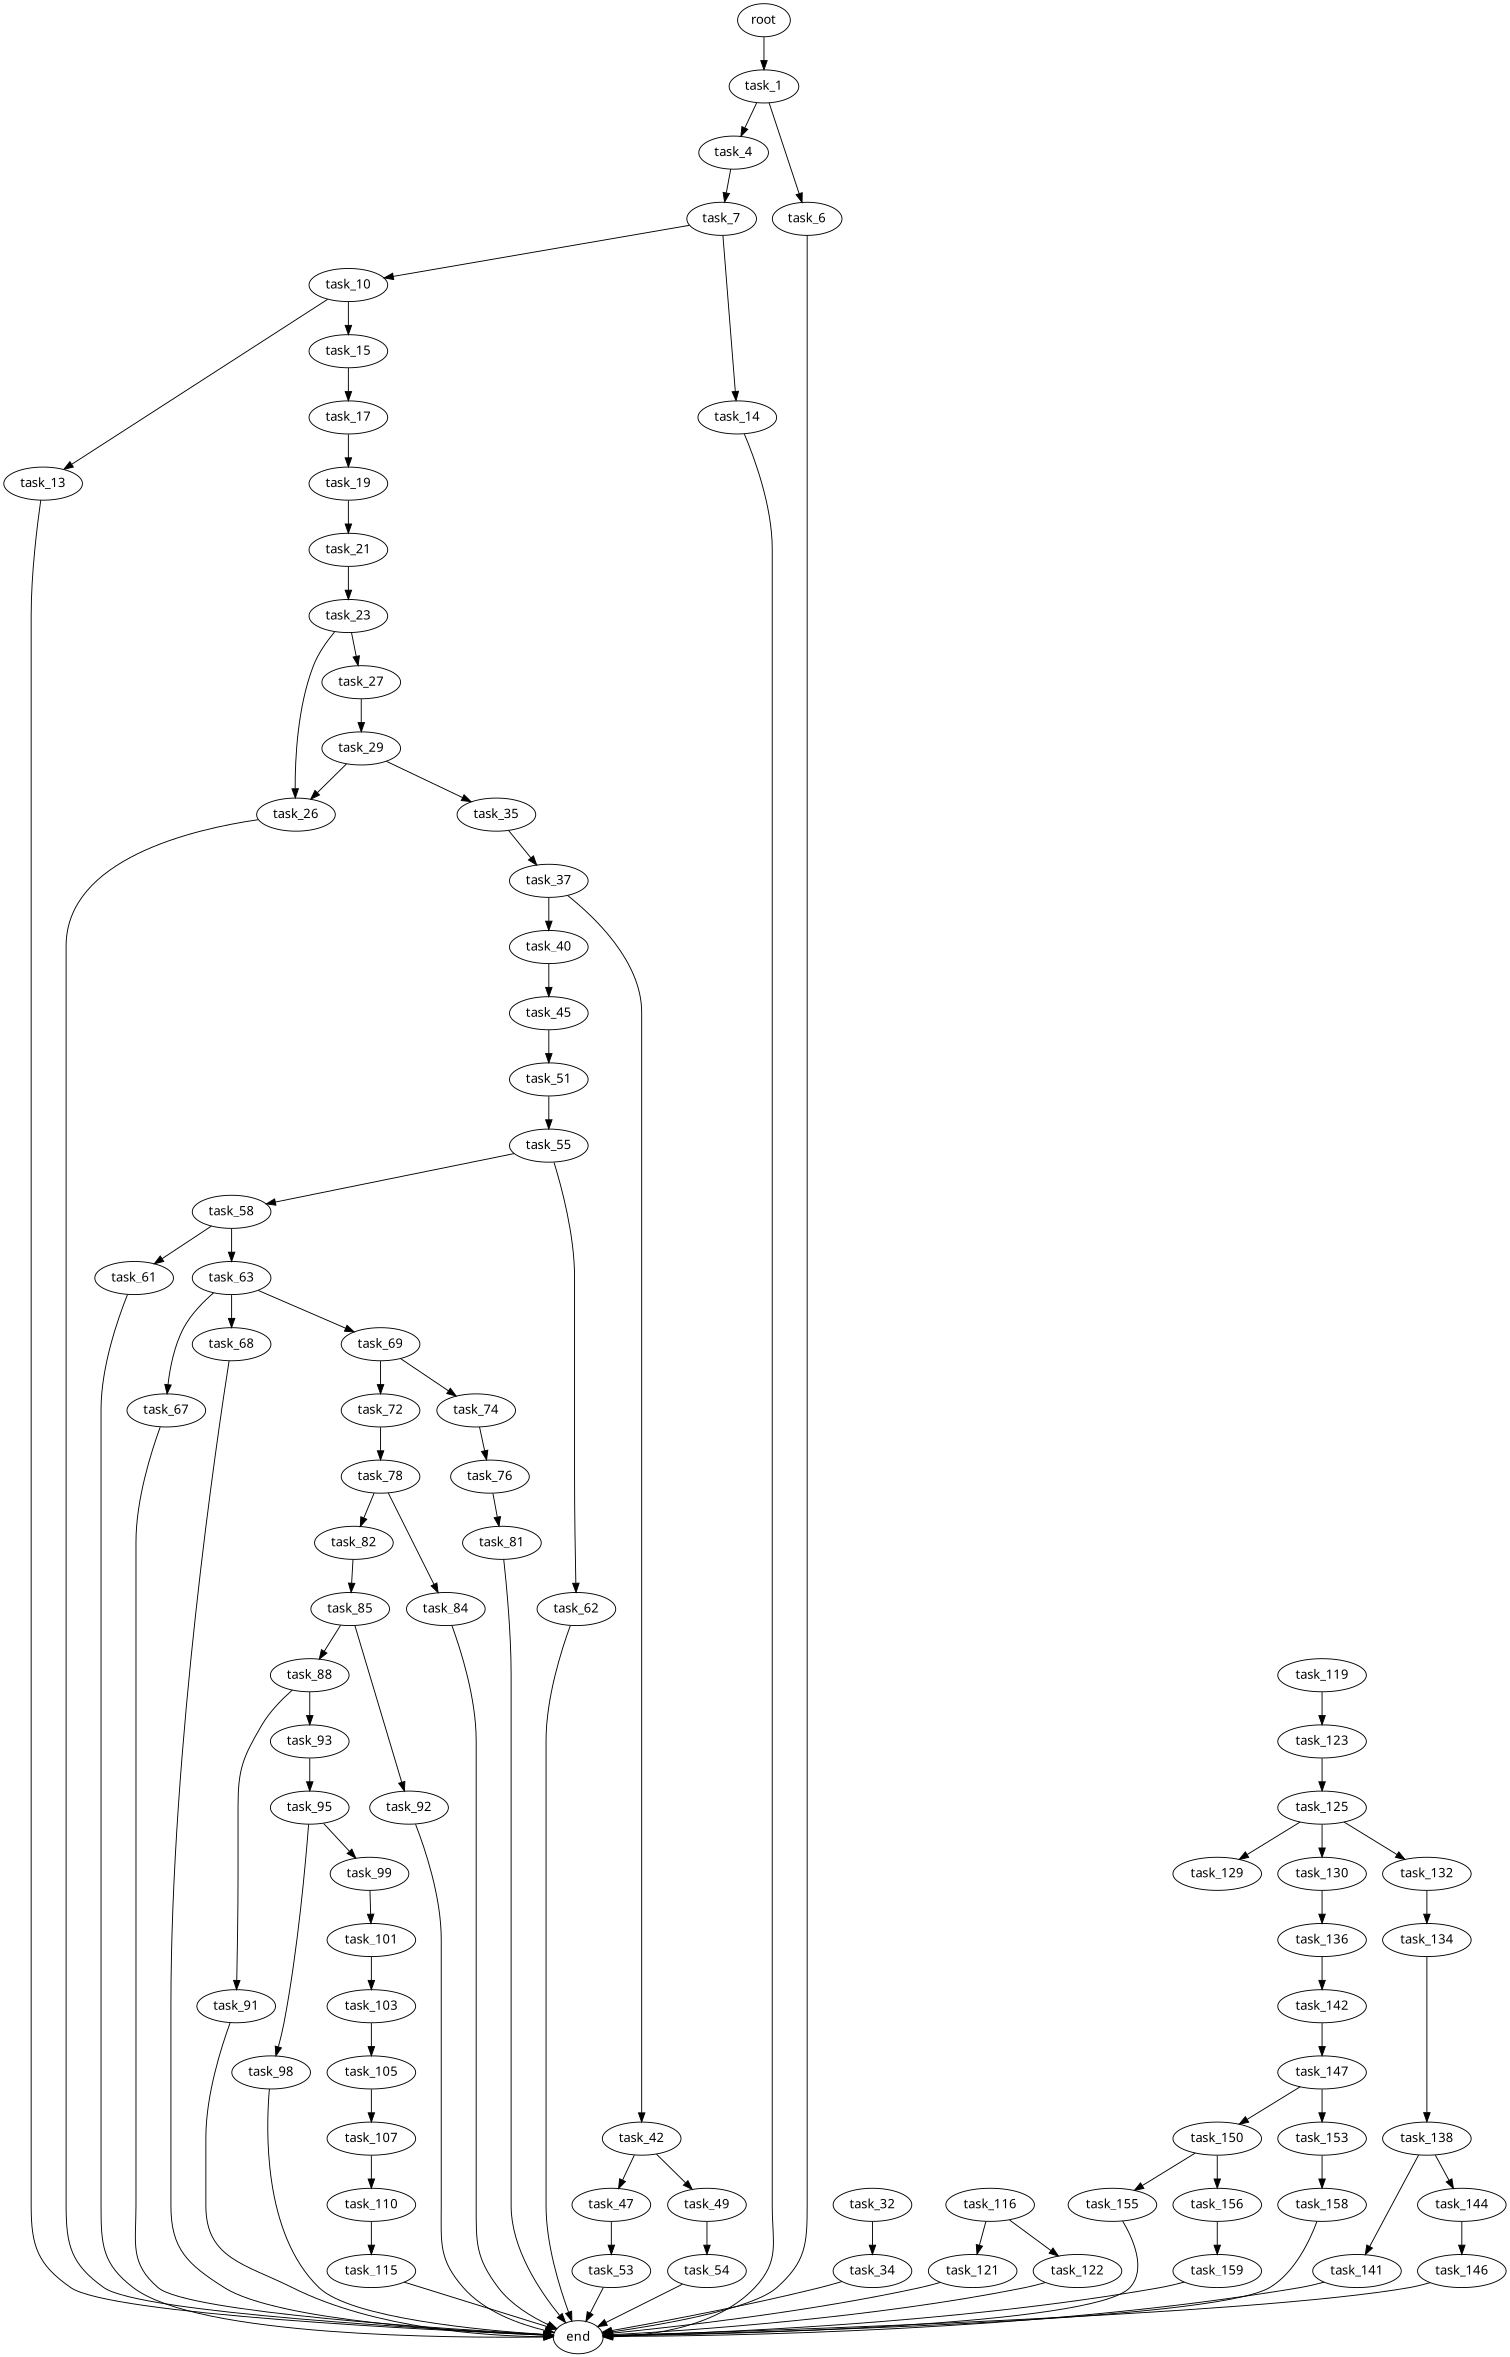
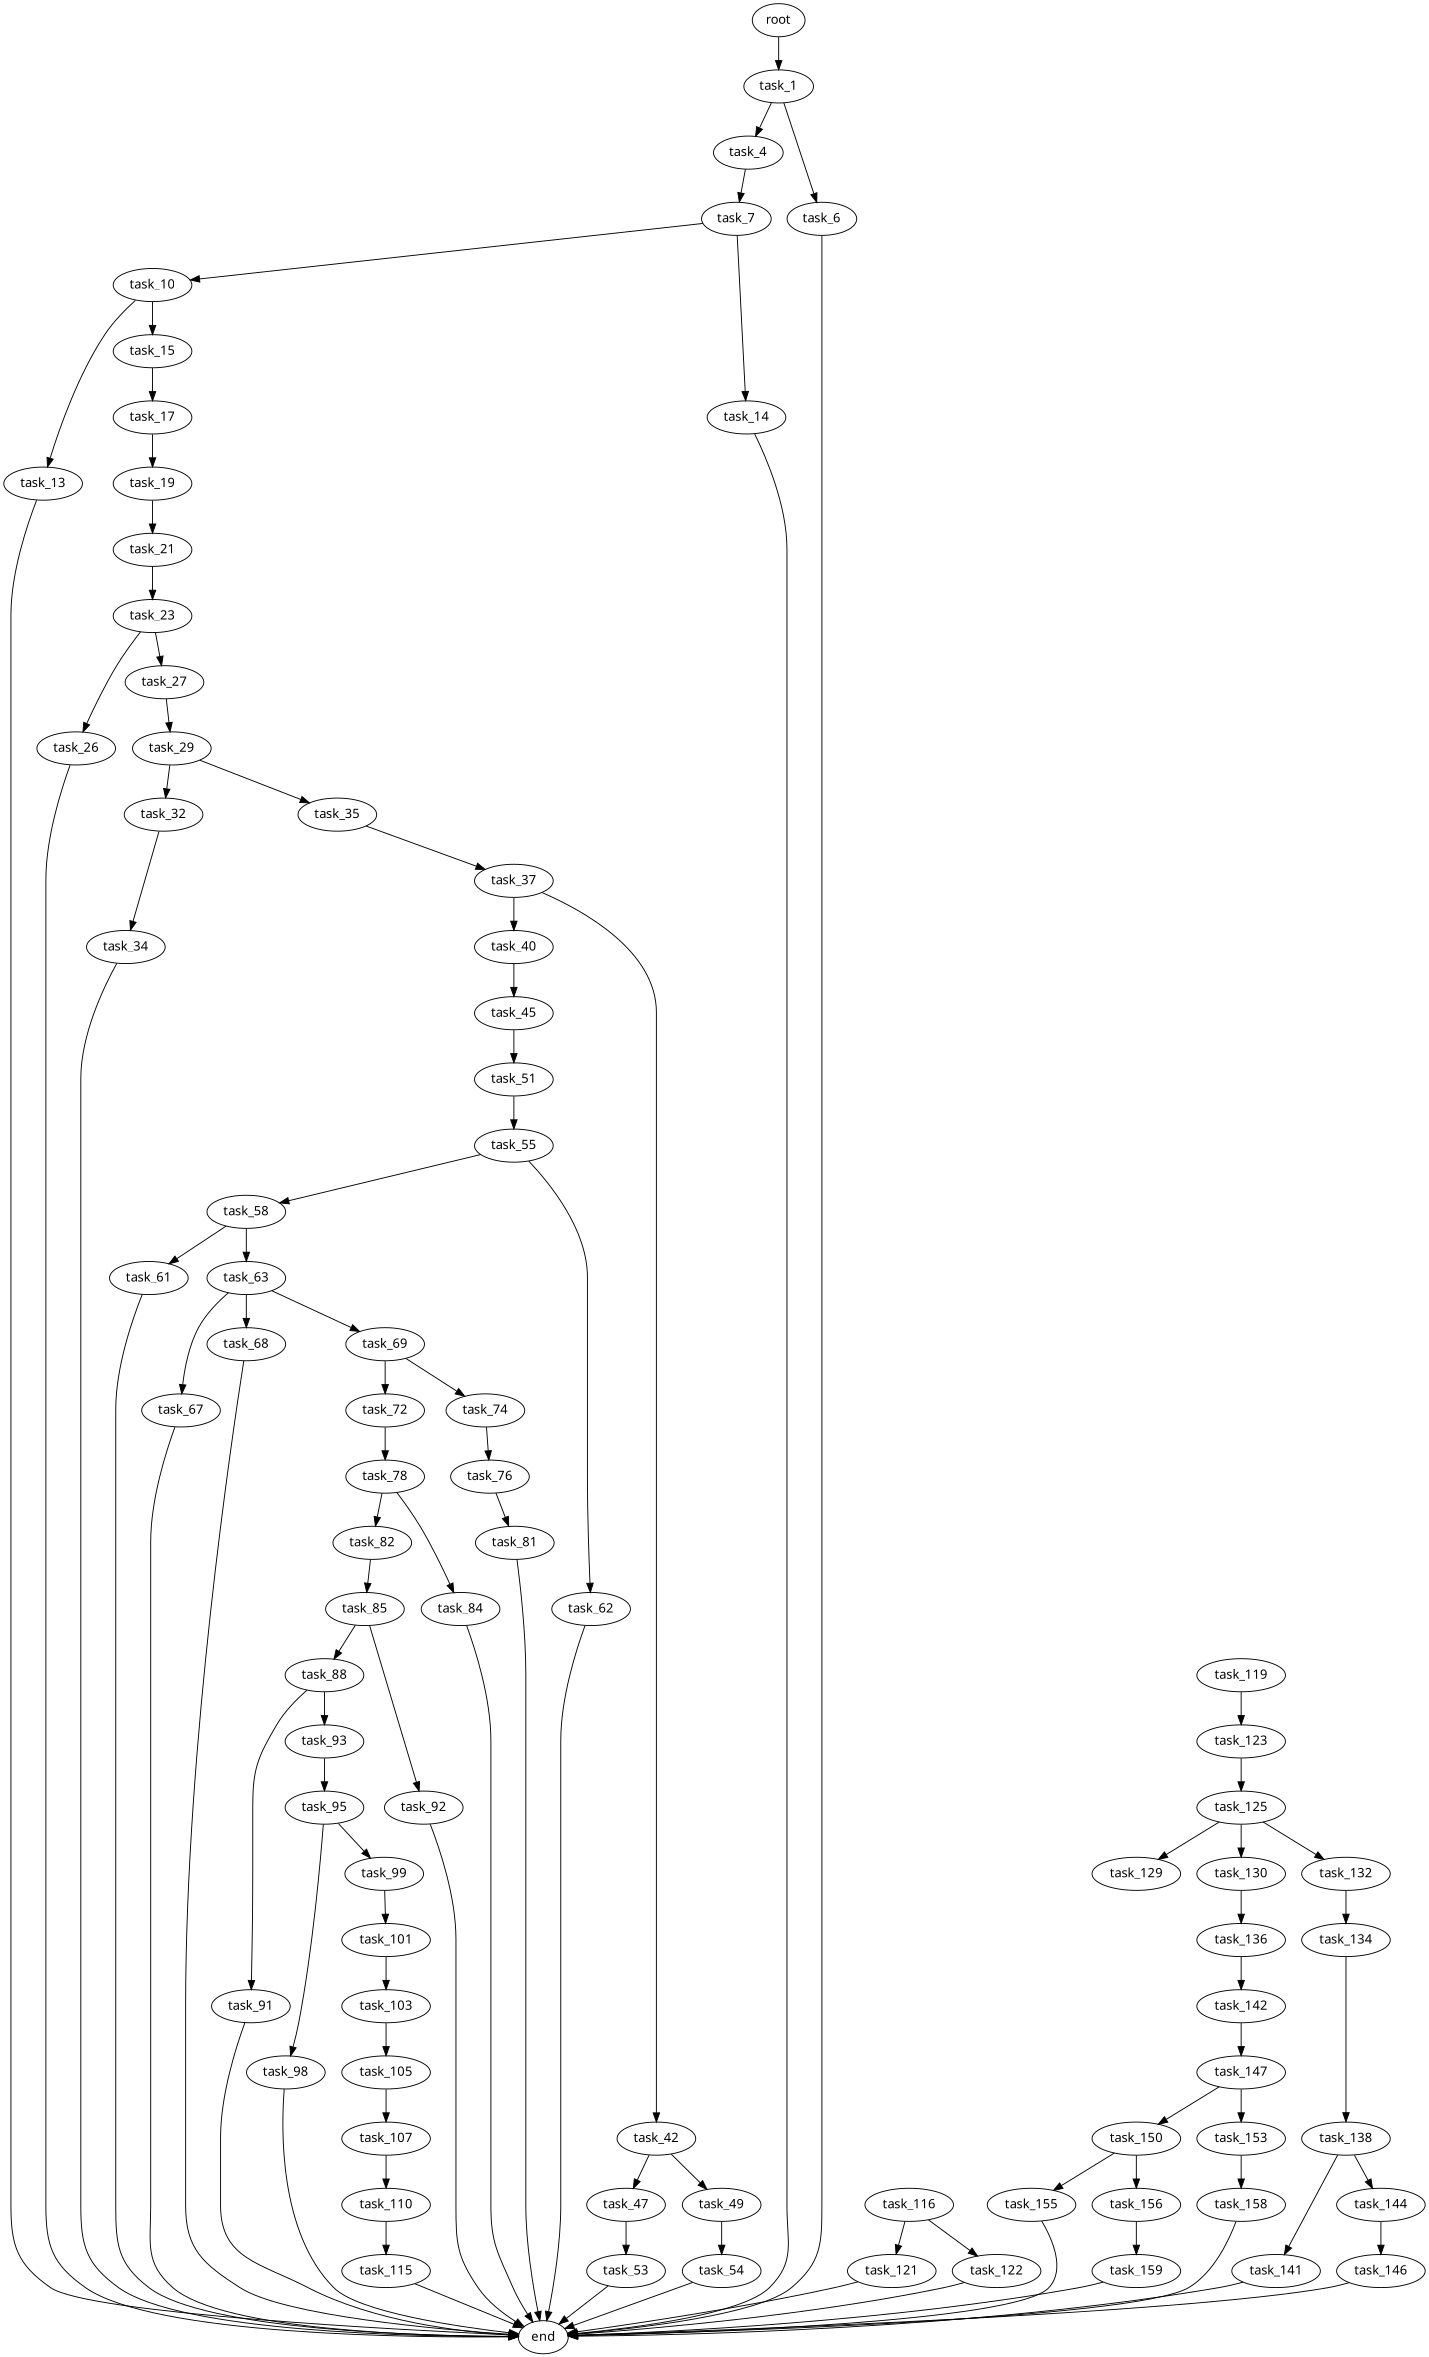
(332, 778) -> (168, 777)
